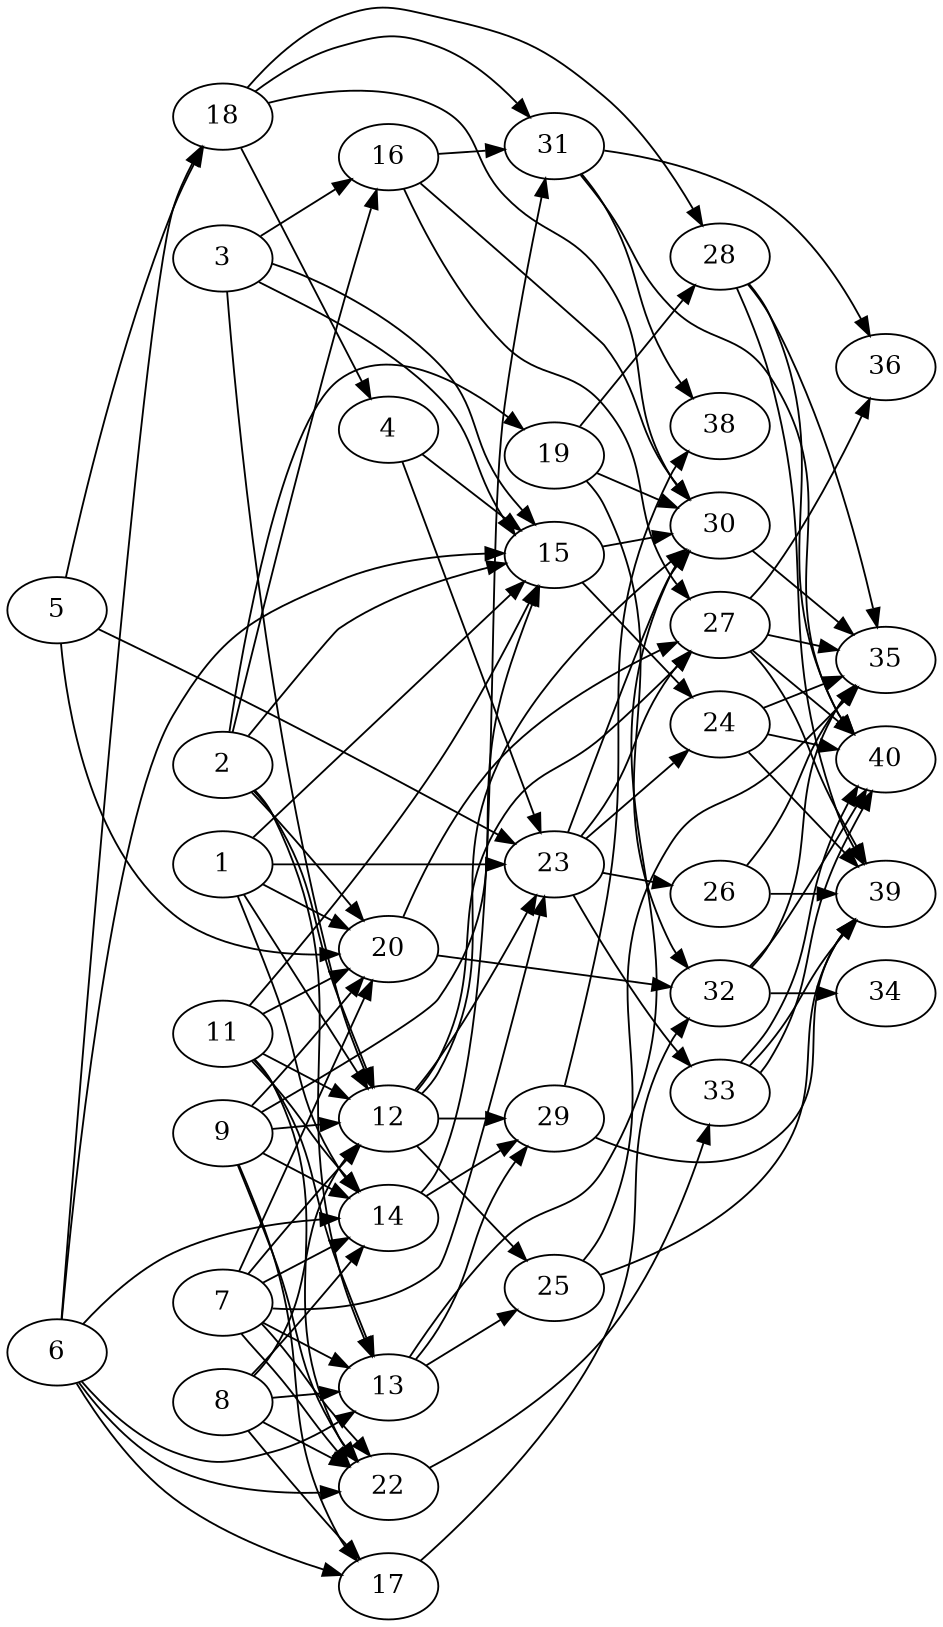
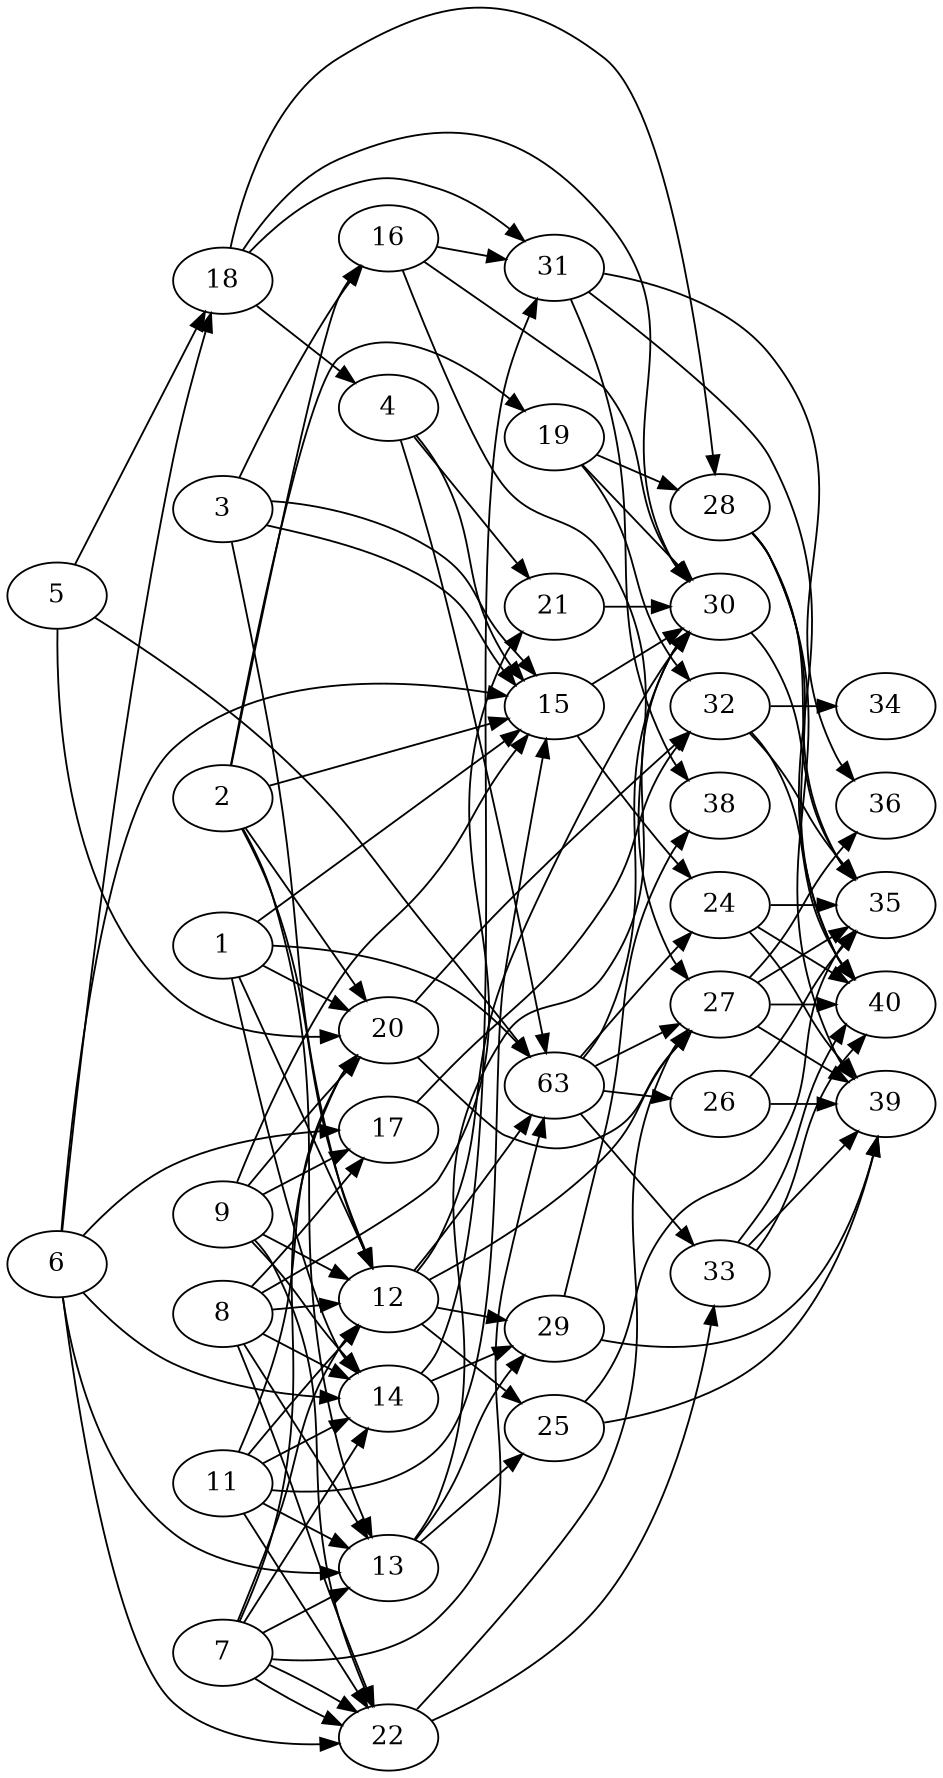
none -> (554, 607)
(554, 864) -> (554, 1086)
none -> (631, 1390)
